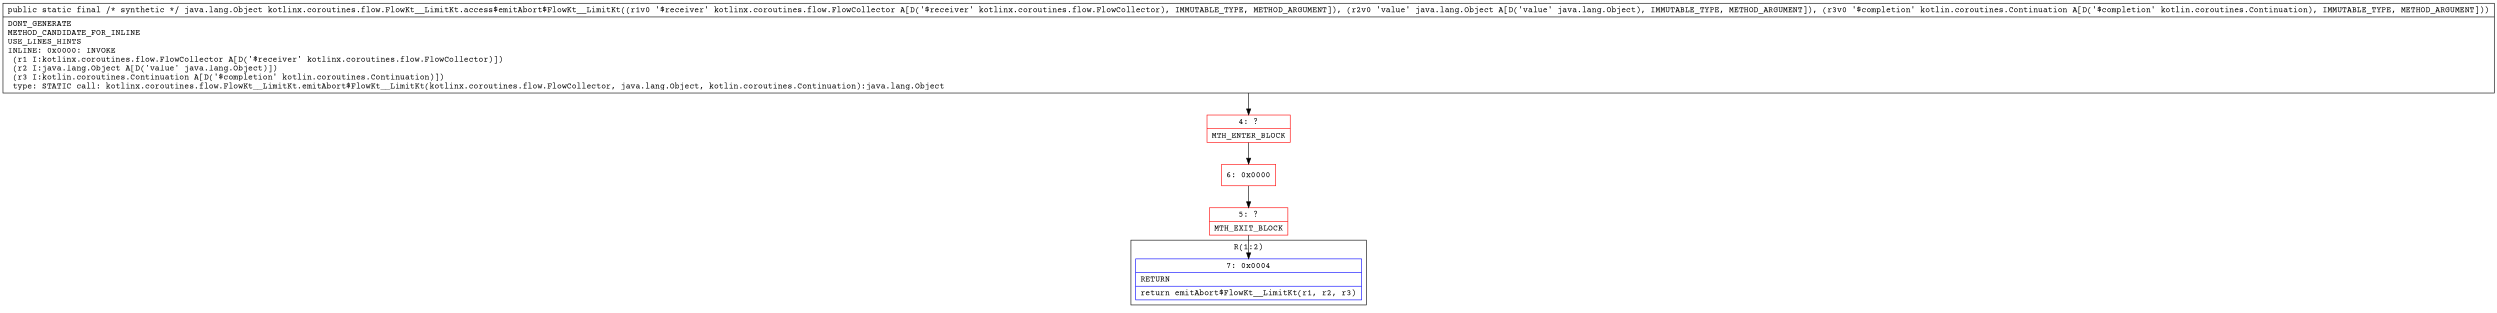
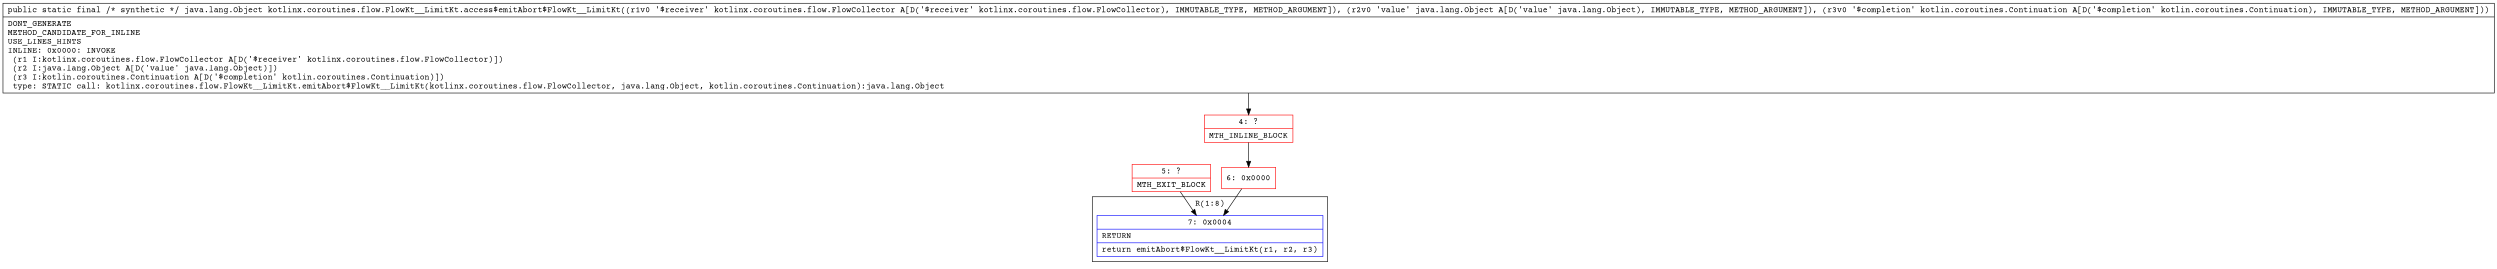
(1249, 135) -> (1249, 135)
(1249, 194) -> (1234, 201)
(1249, 247) -> (1210, 204)
